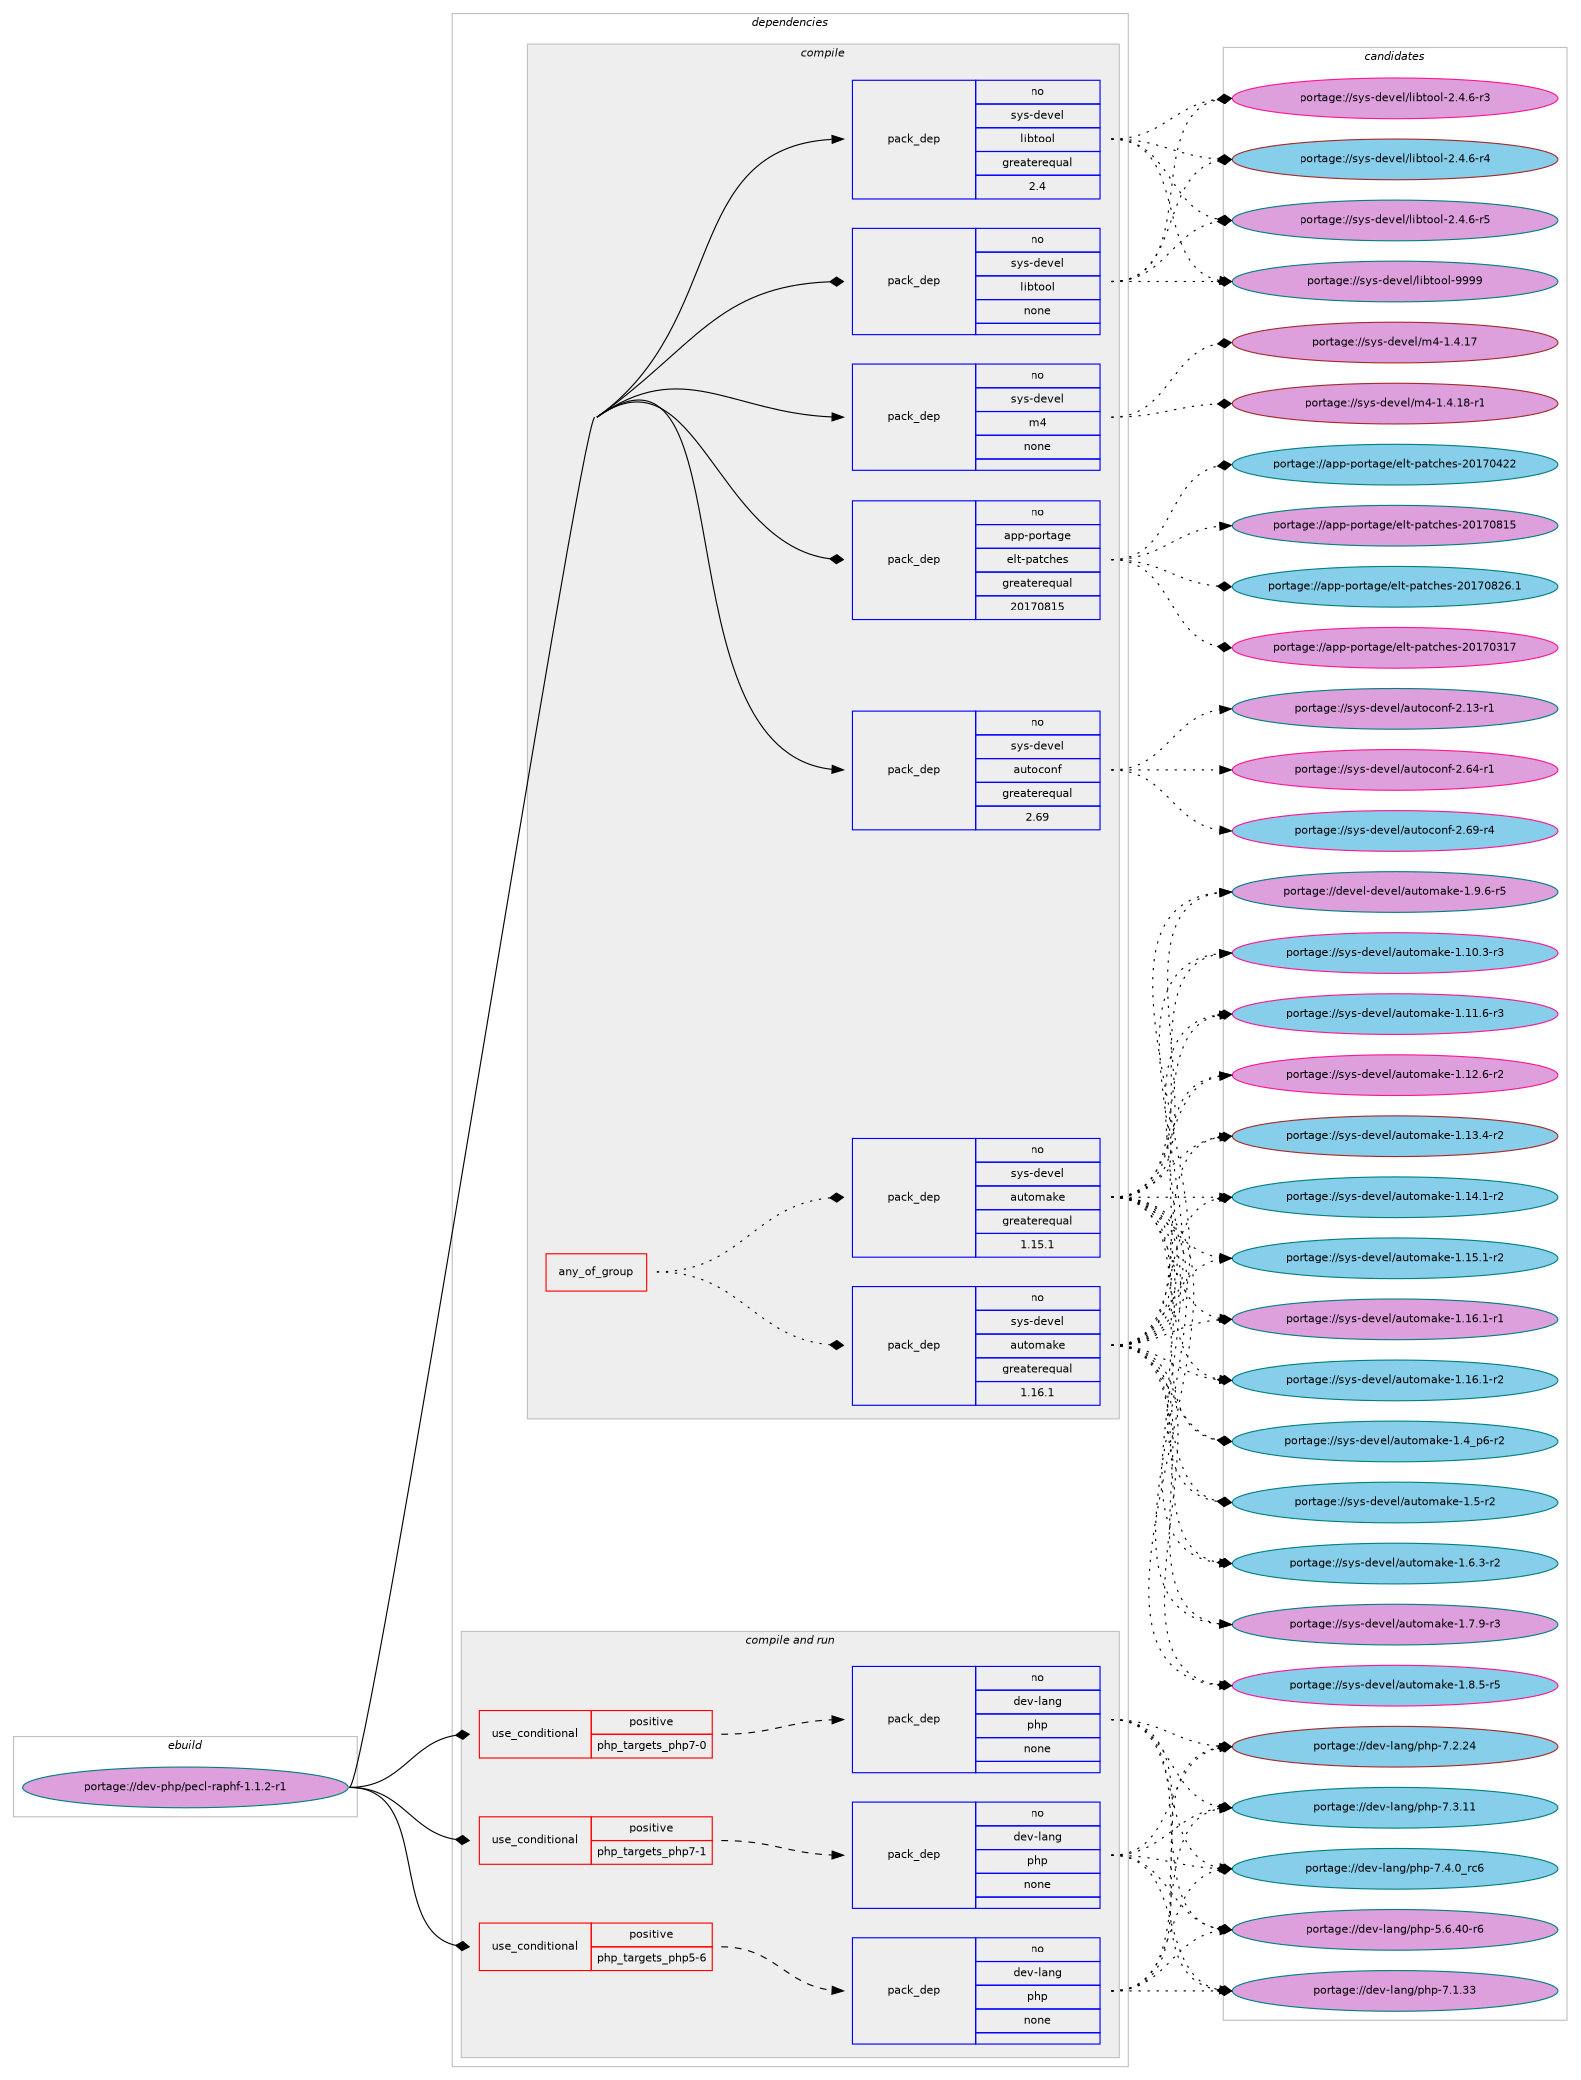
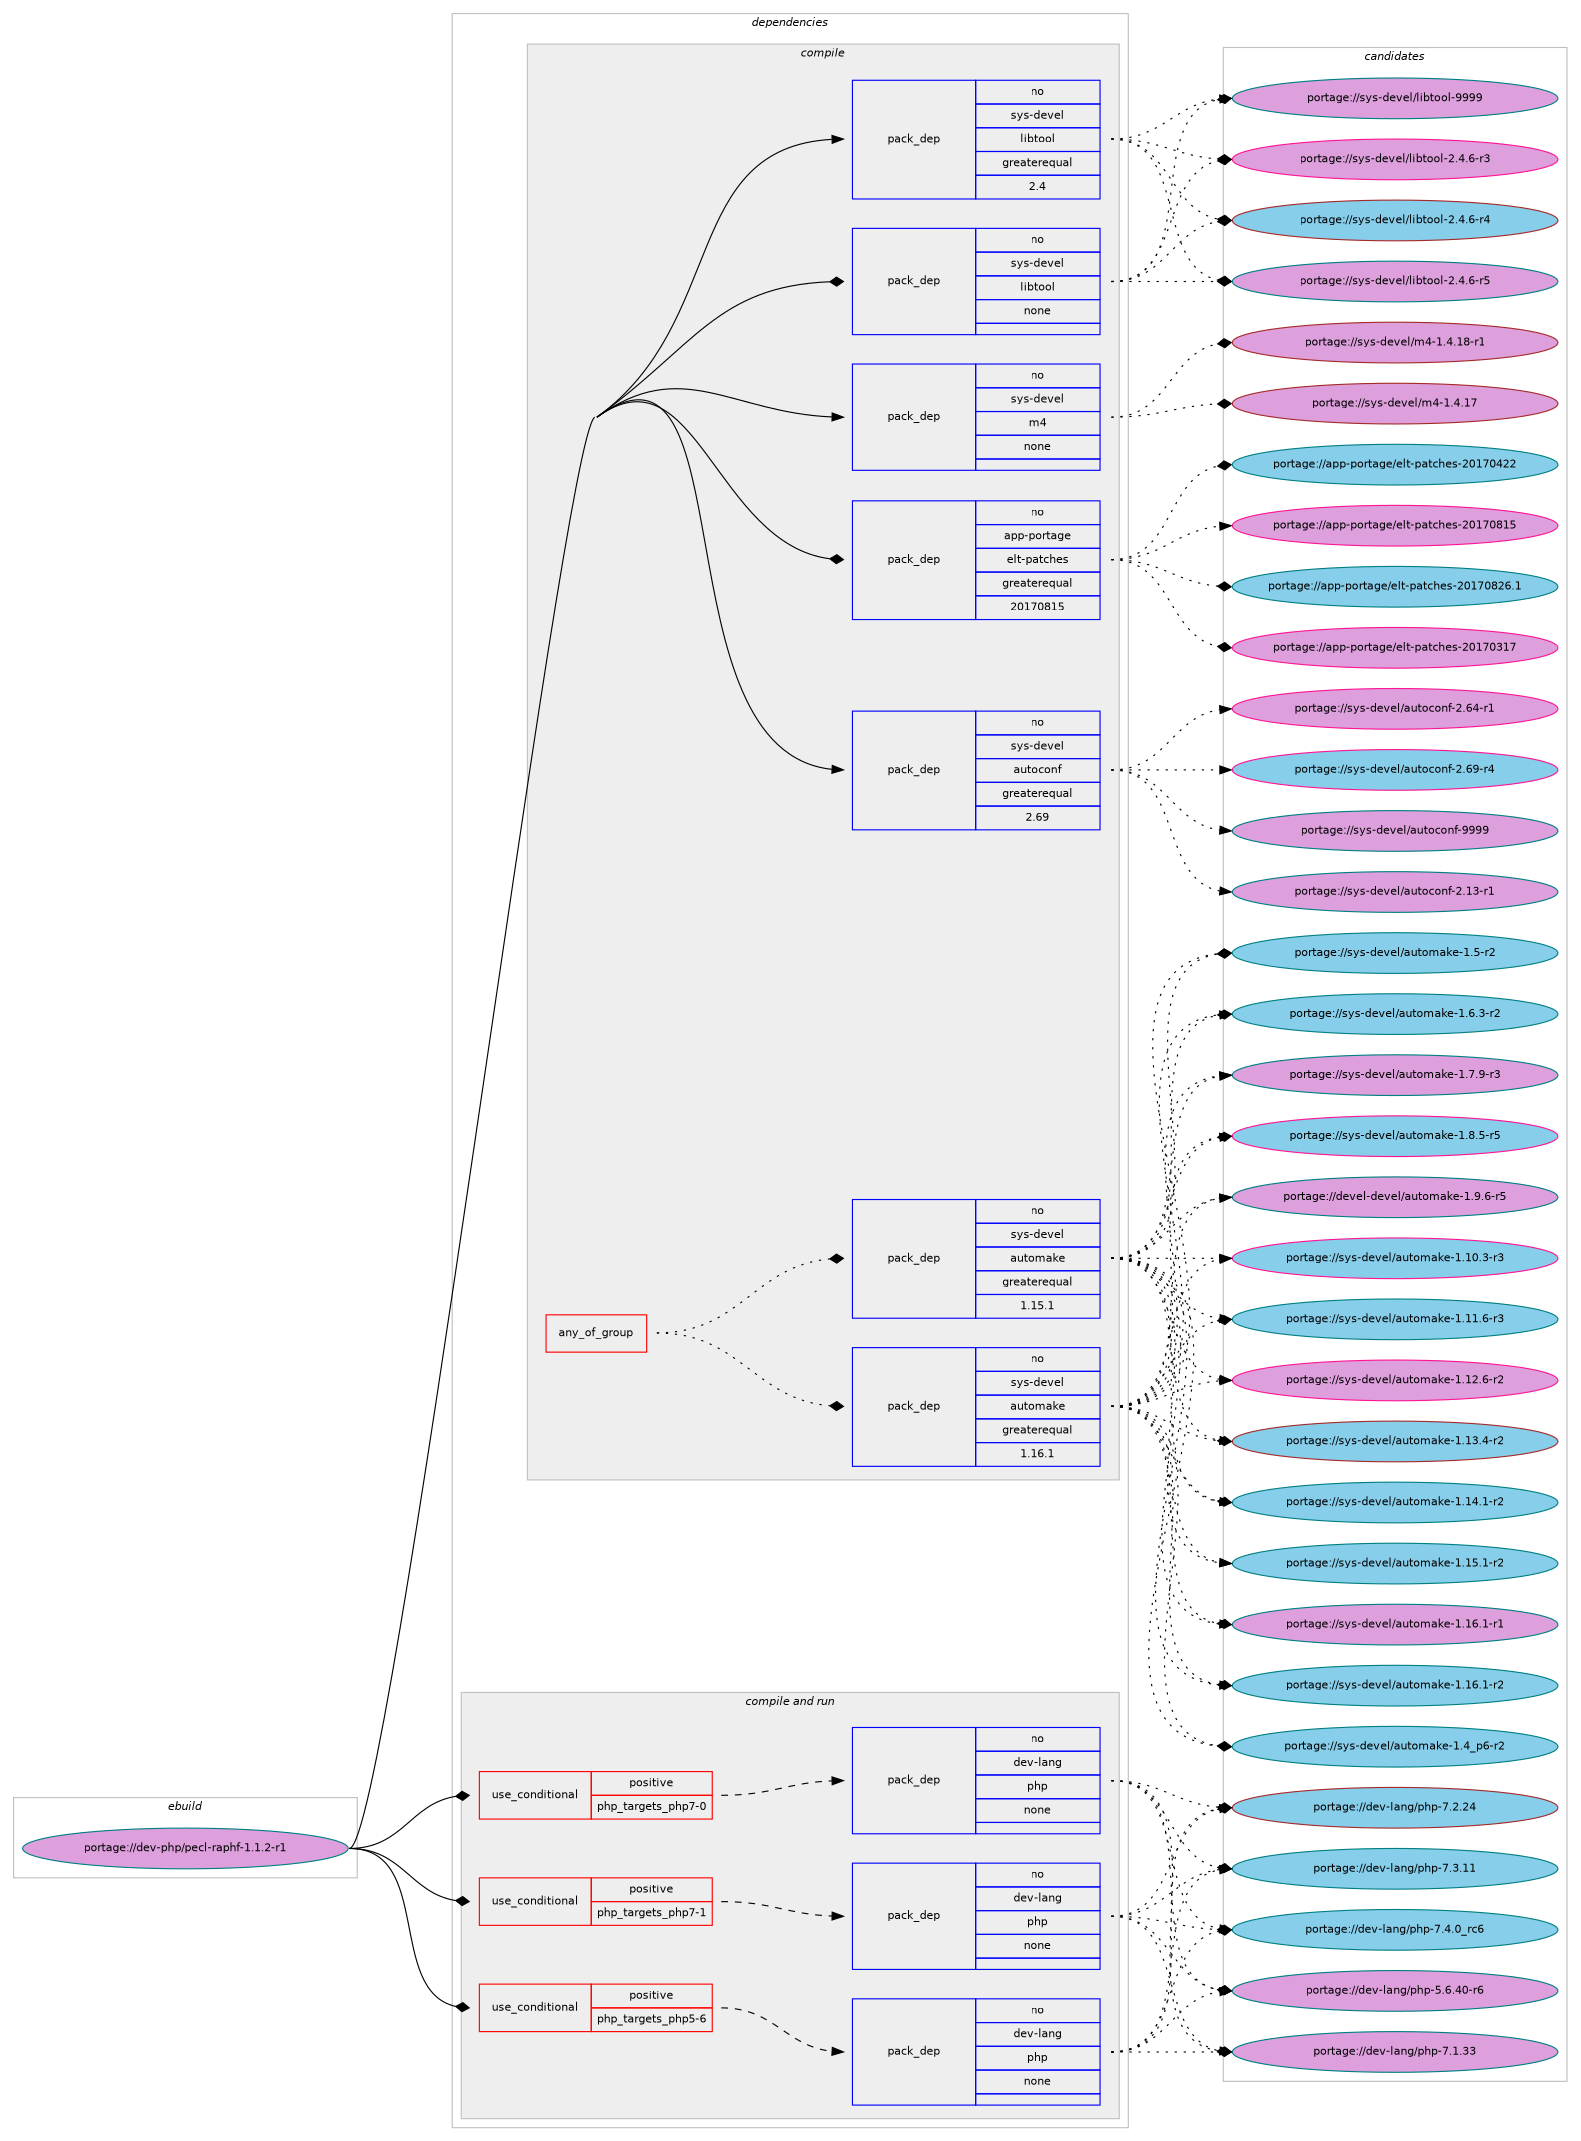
(1395, 526) -> (1395, 526)
none -> (1395, 831)
(1395, 1014) -> (1395, 1319)
